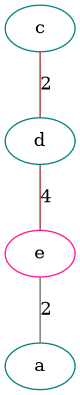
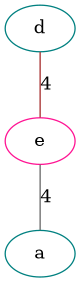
(40, 28) -> none
(47, 310) -> (47, 197)
